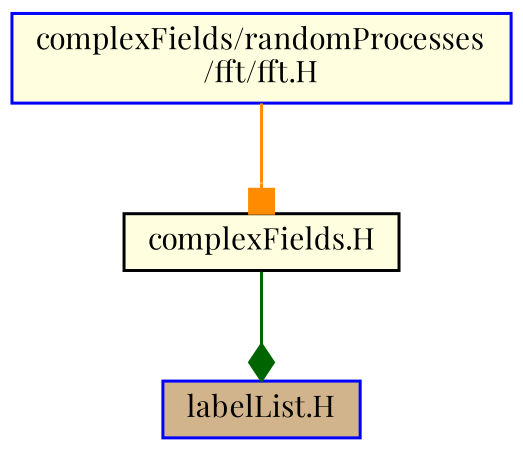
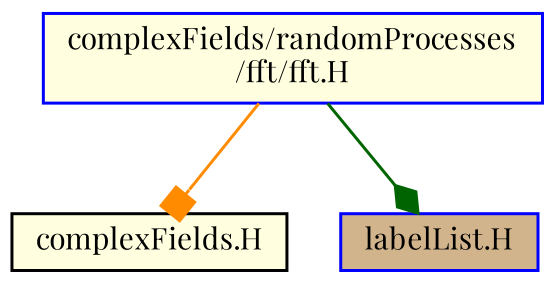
(262, 308) -> (361, 144)
